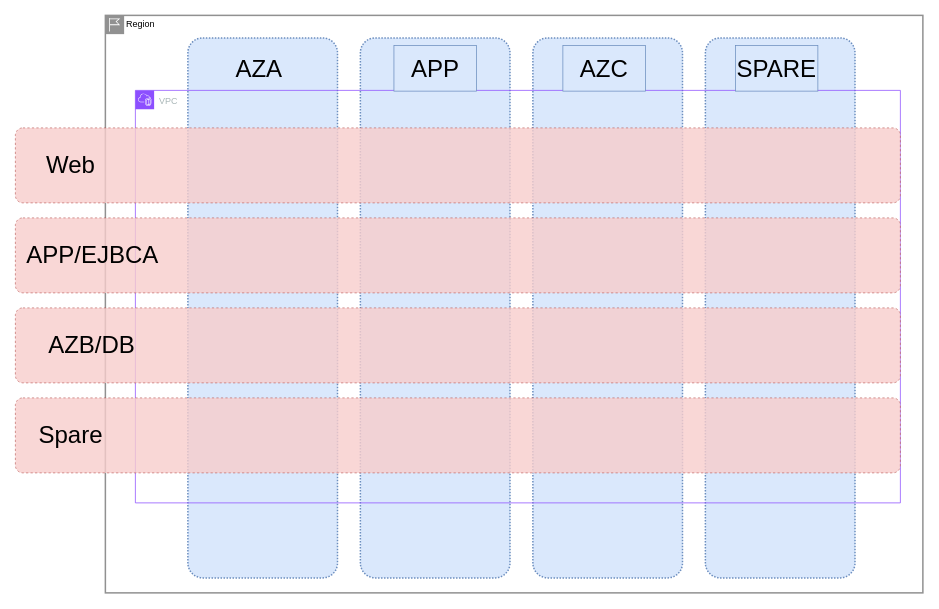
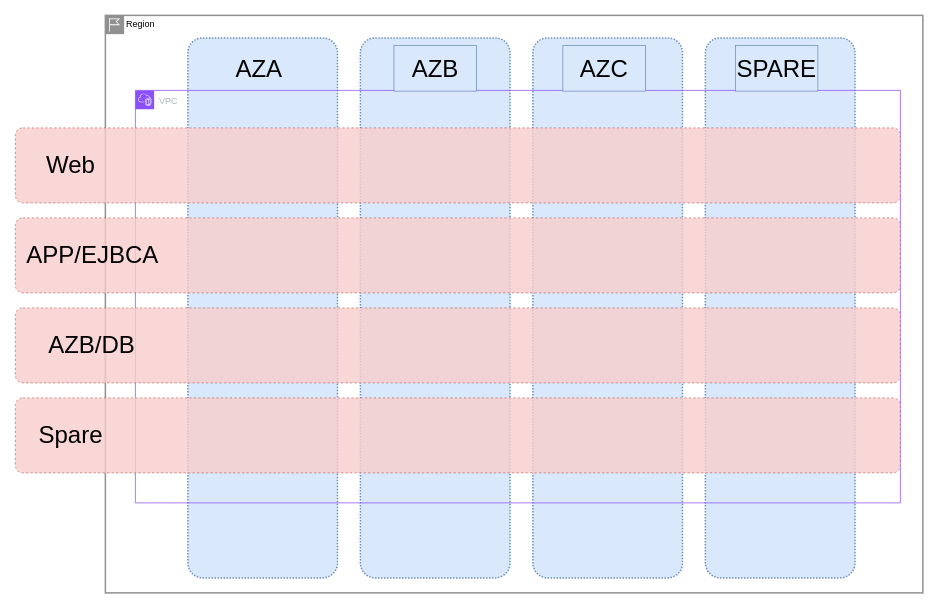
(435, 69) -> (435, 69)
